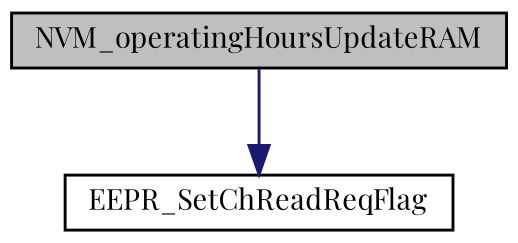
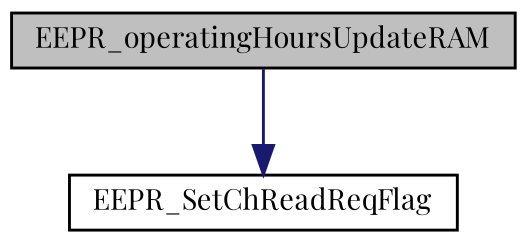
(259, 41) -> (263, 41)
